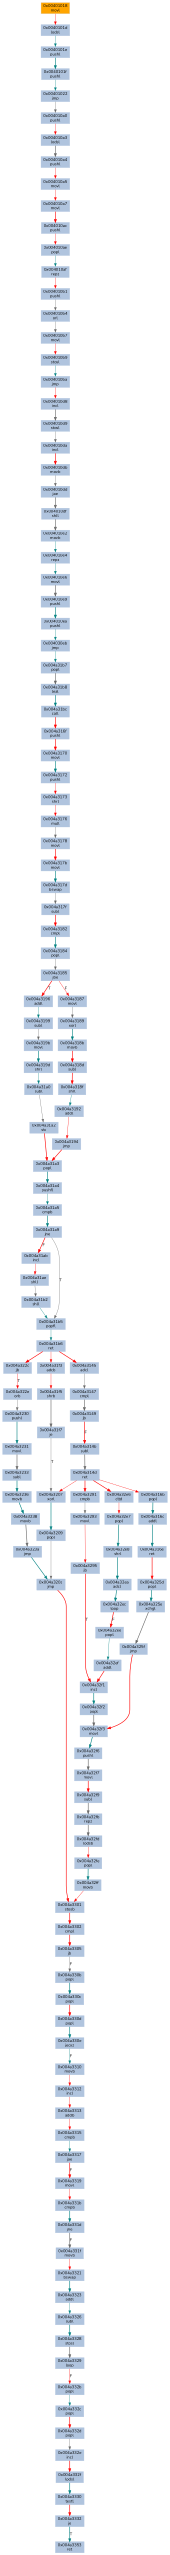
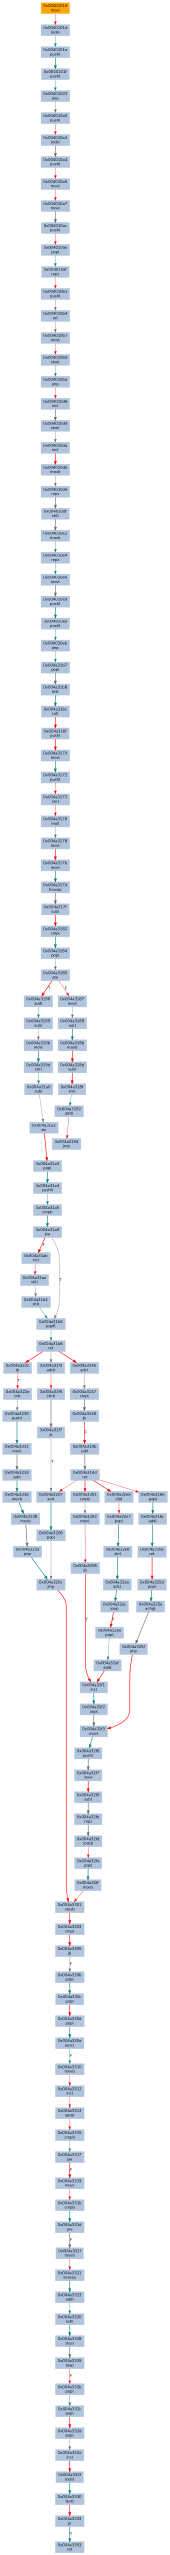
(55, 216) -> (55, 216)
(55, 492) -> (55, 492)
(55, 897) -> (55, 897)
(58, 1154) -> none
(51, 1355) -> (51, 1355)
